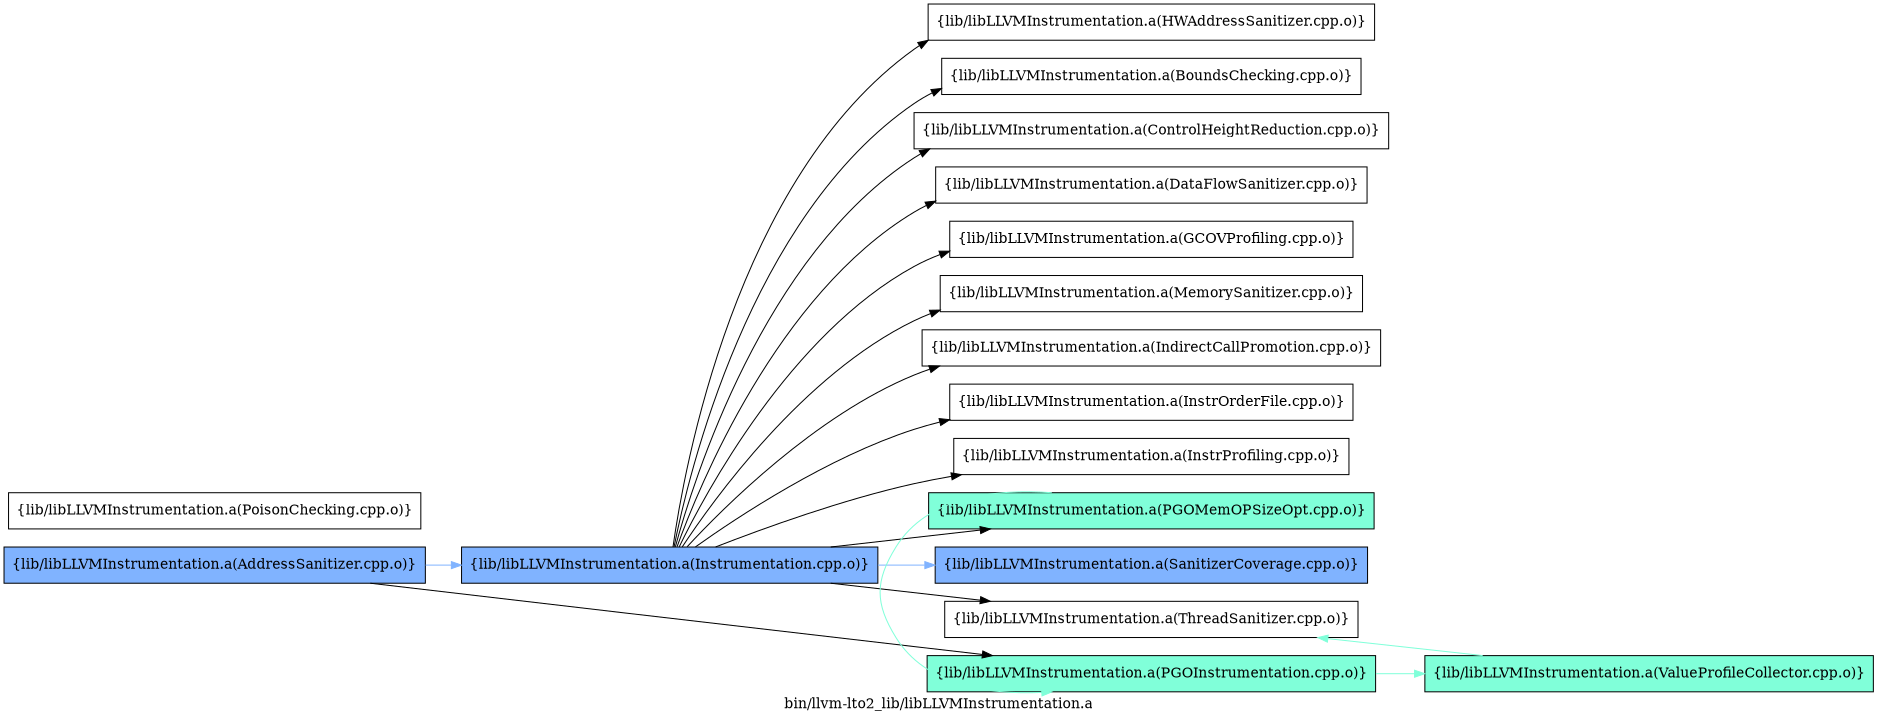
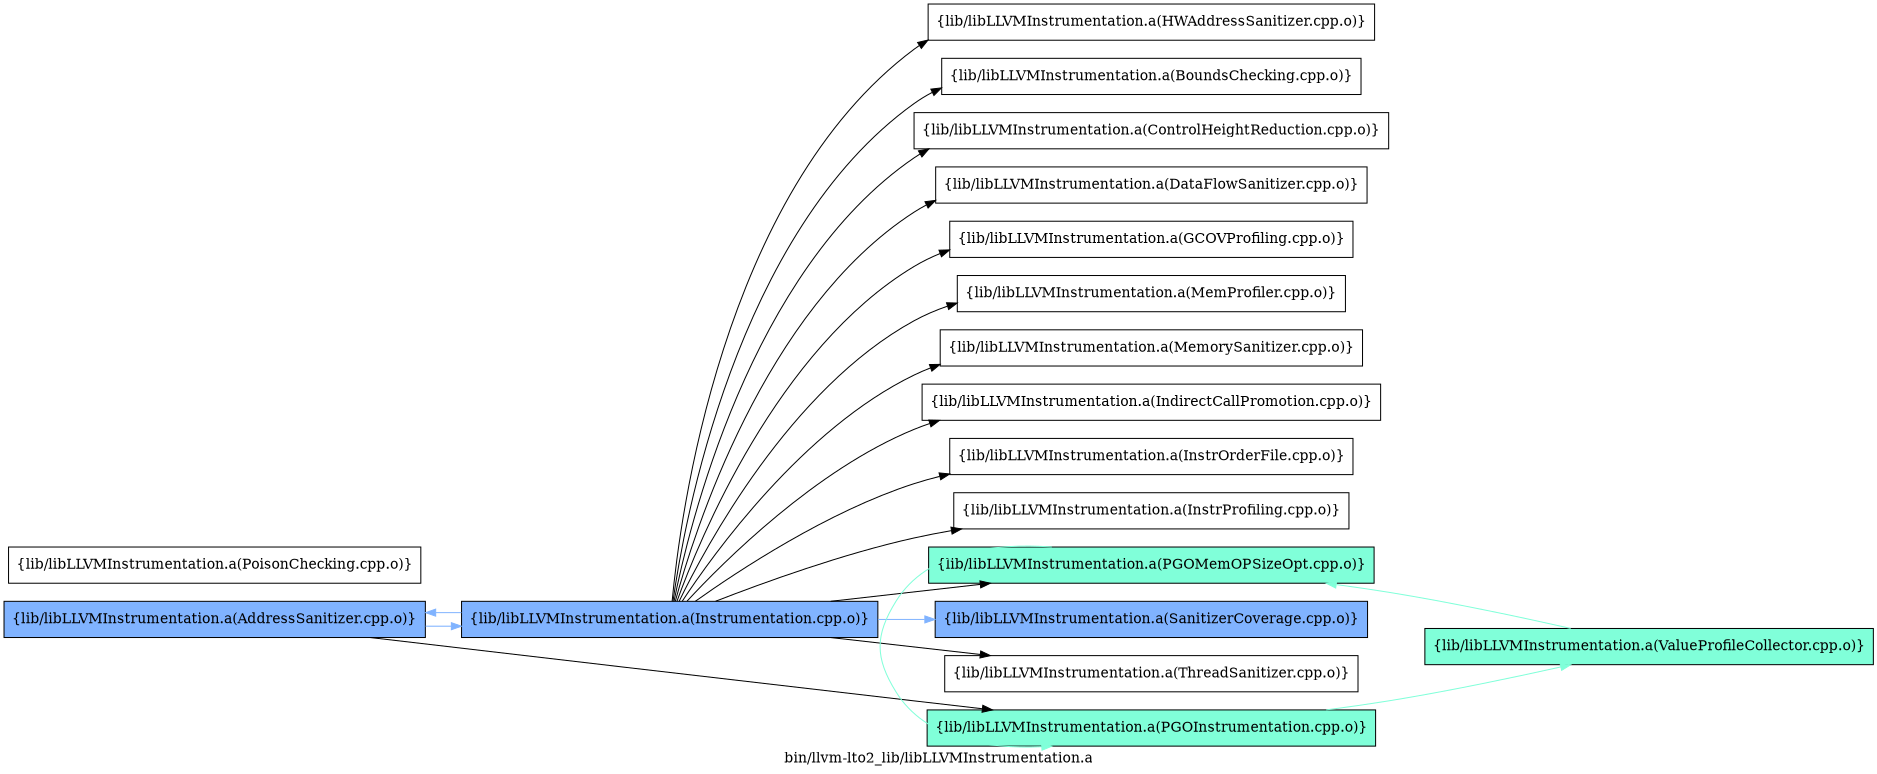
none -> (1151, 294)
none -> (449, 613)
(1405, 647) -> (1454, 604)
